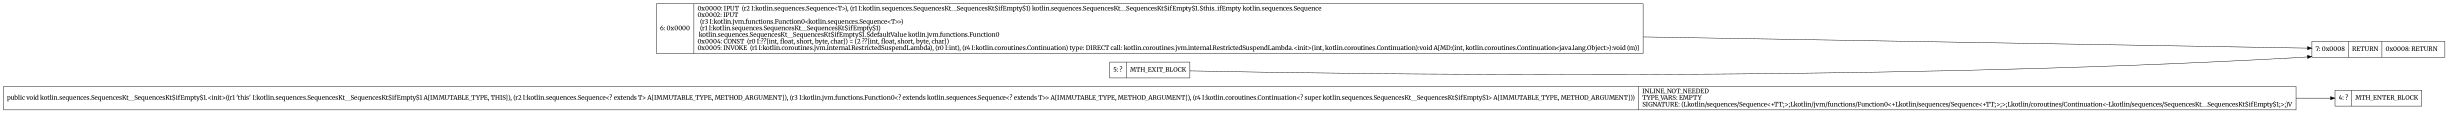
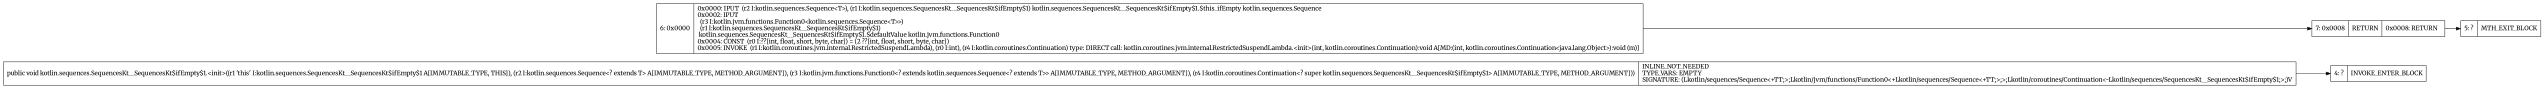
(1749, 74) -> (2451, 29)
(2387, 98) -> (2387, 73)
